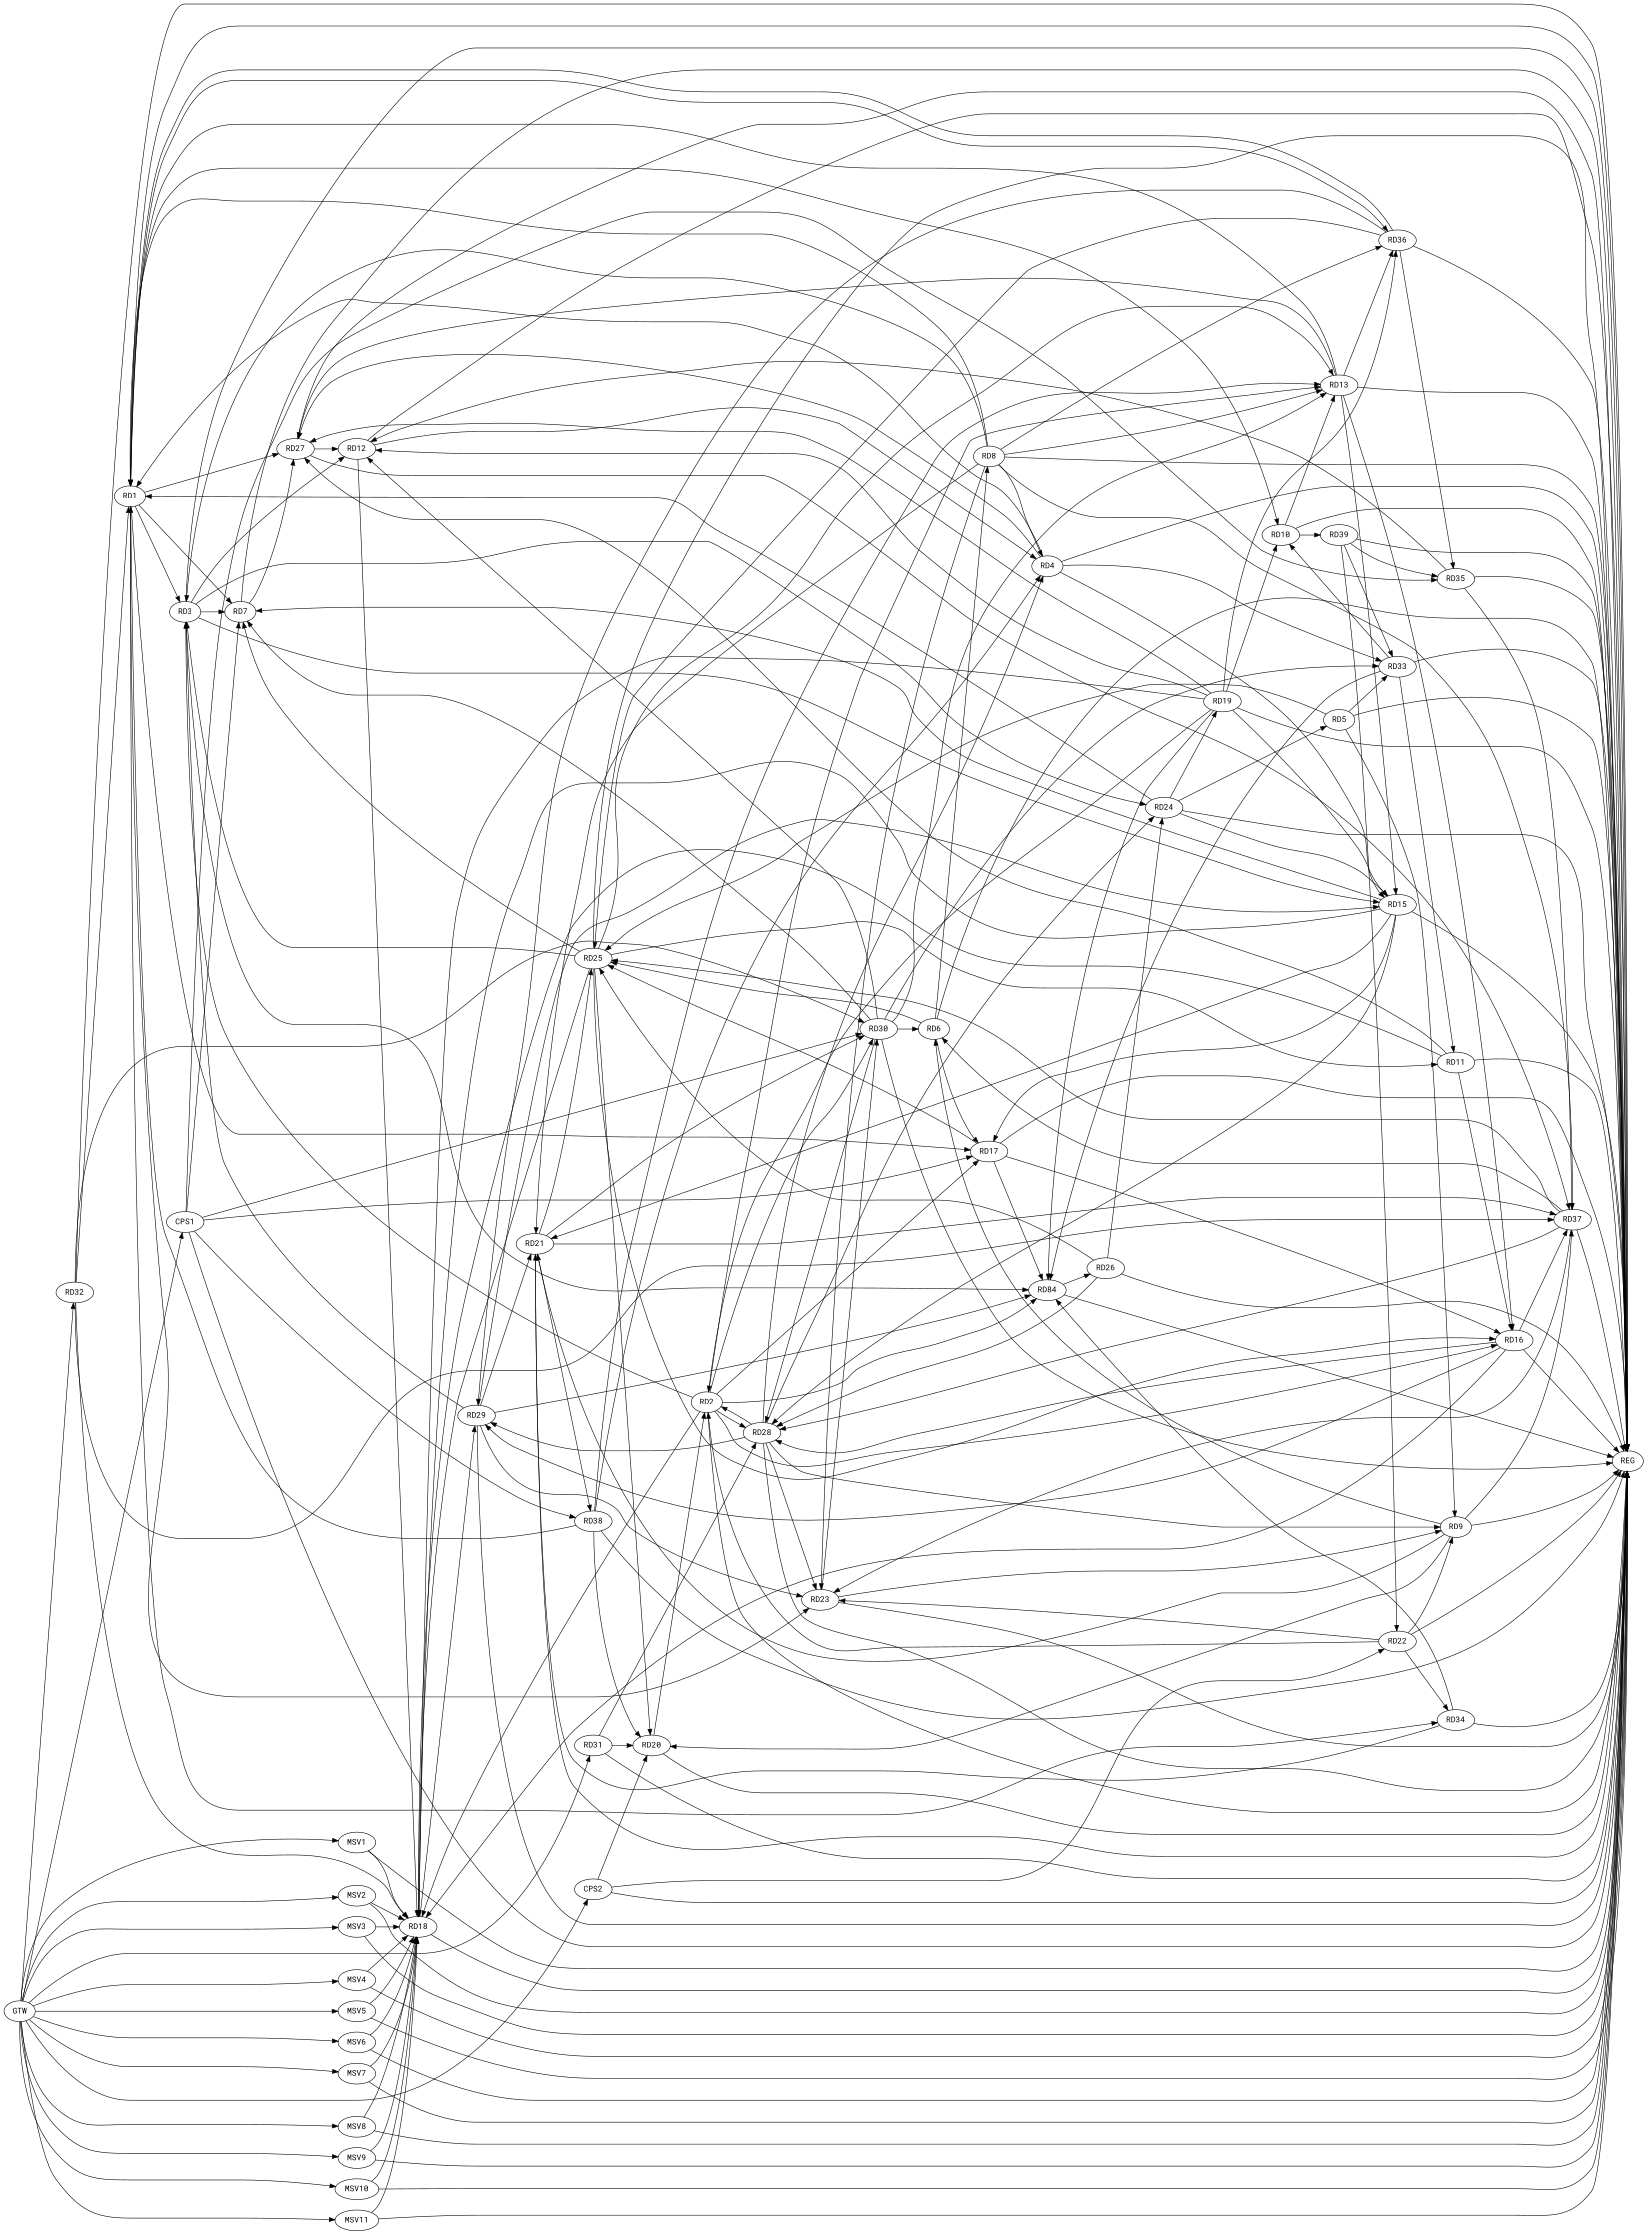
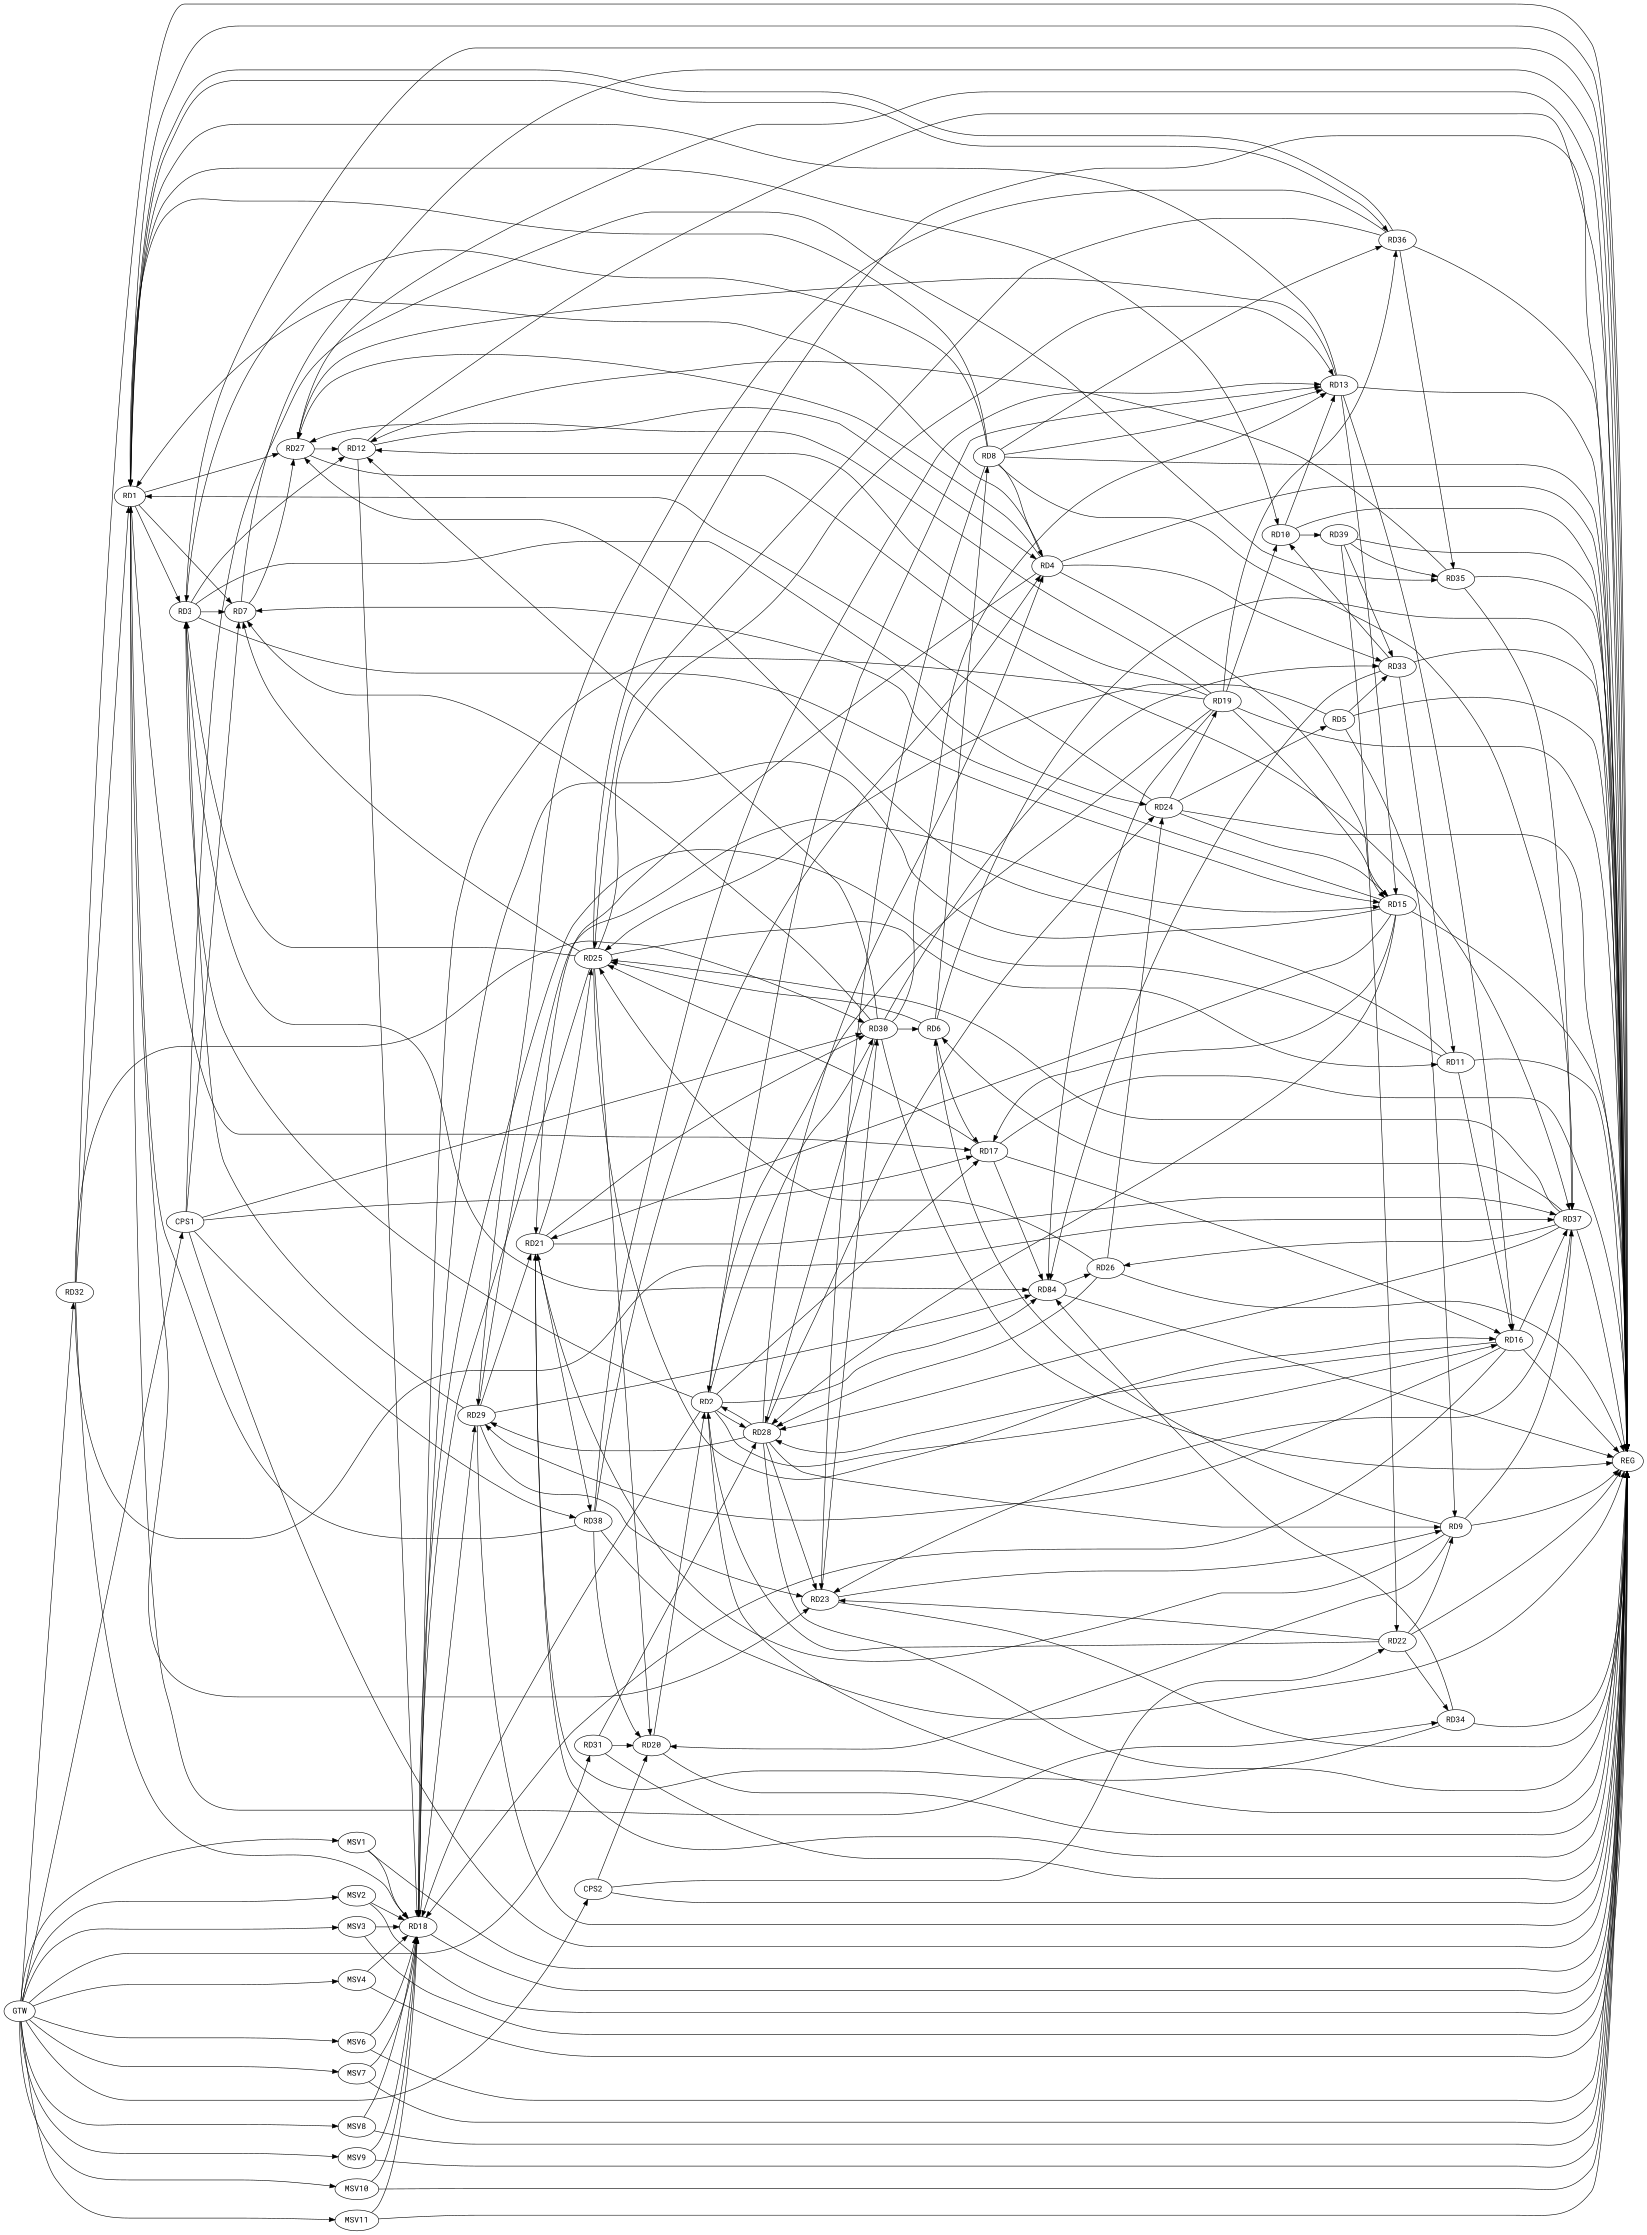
(1367, 316) -> none
(595, 806) -> (685, 839)
none -> (1343, 1243)
(357, 2011) -> none
